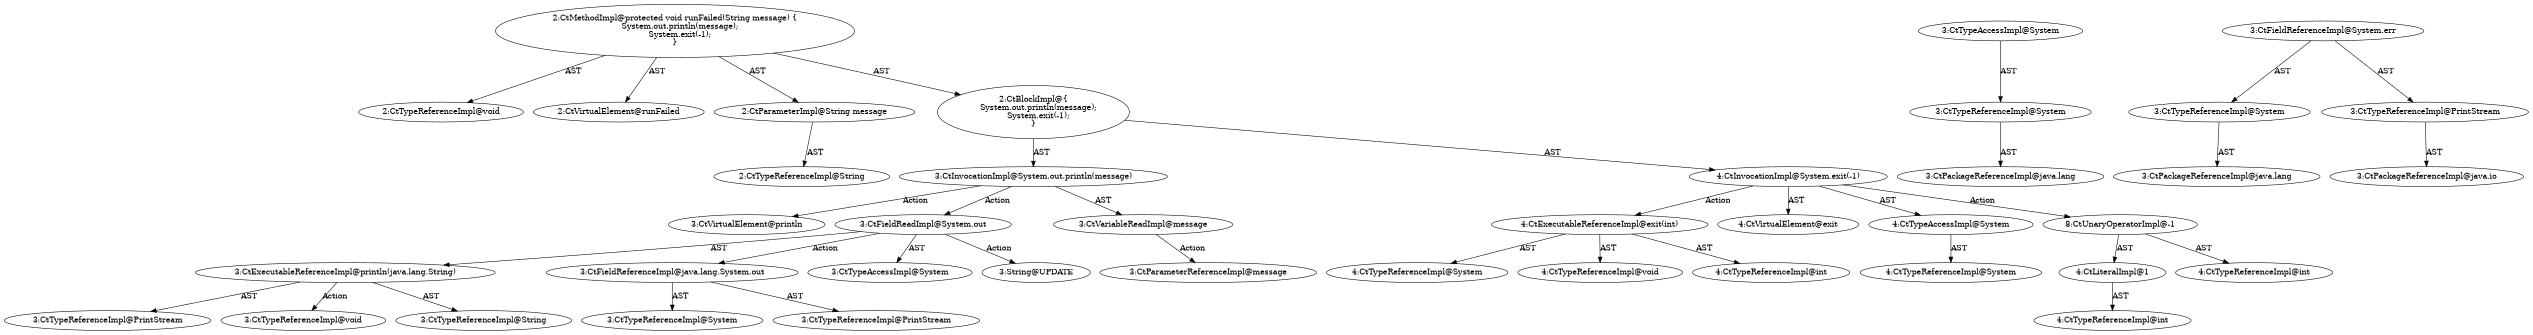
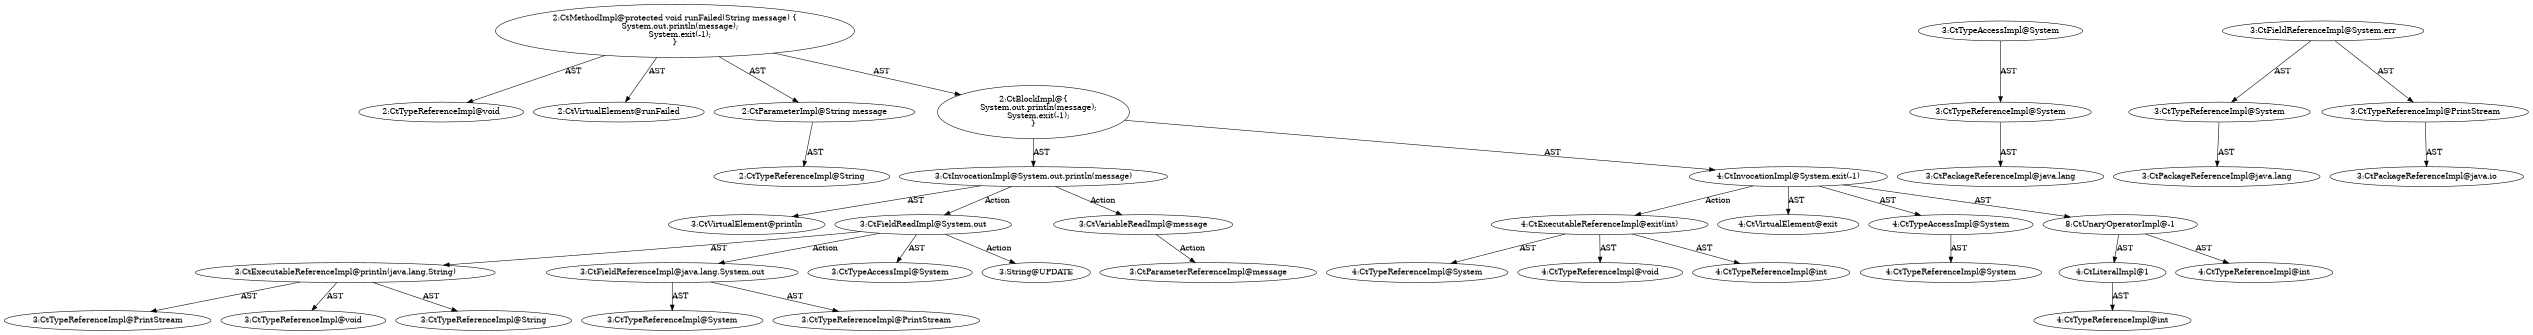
(916, 201) -> (916, 201)
(1103, 201) -> (1103, 201)
(1983, 201) -> (1983, 201)
(335, 297) -> (335, 297)
